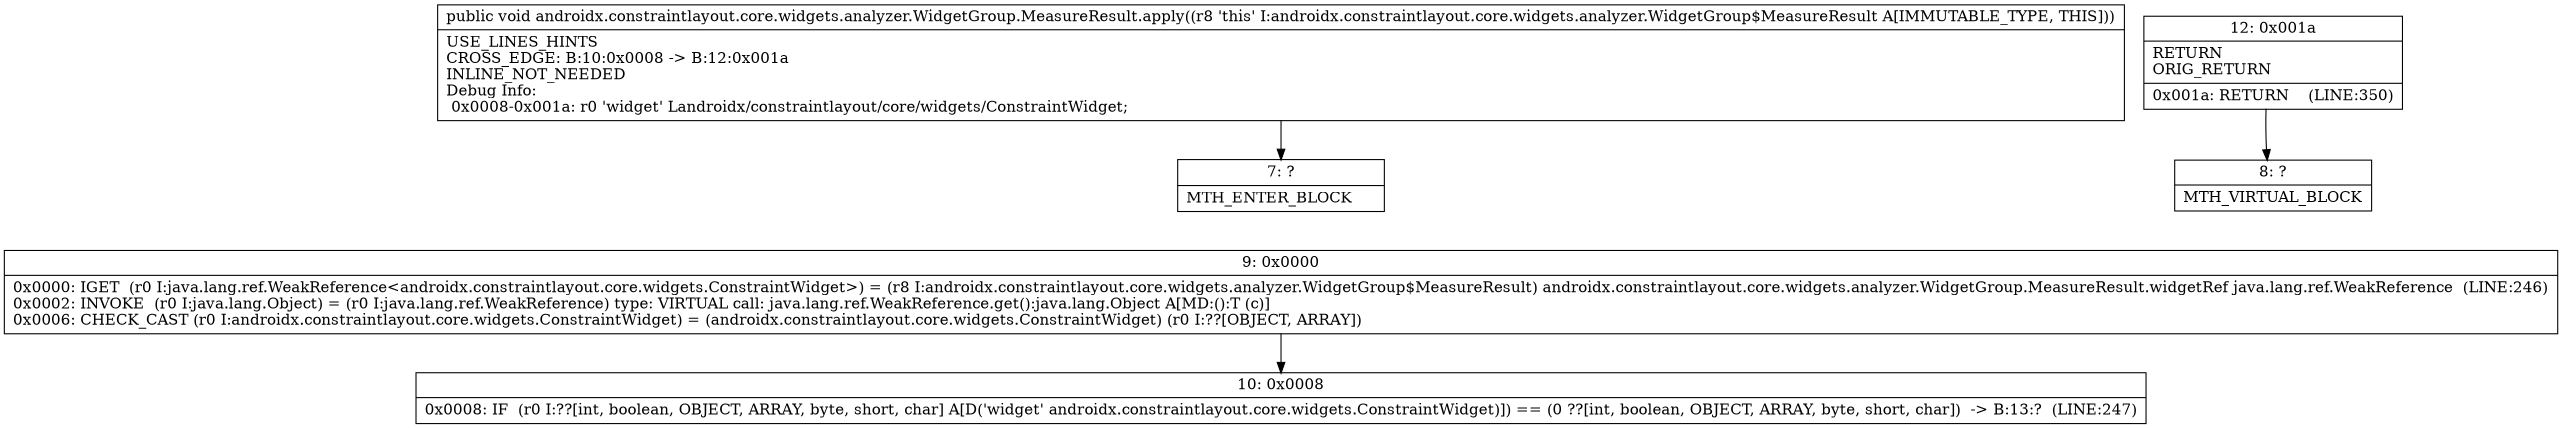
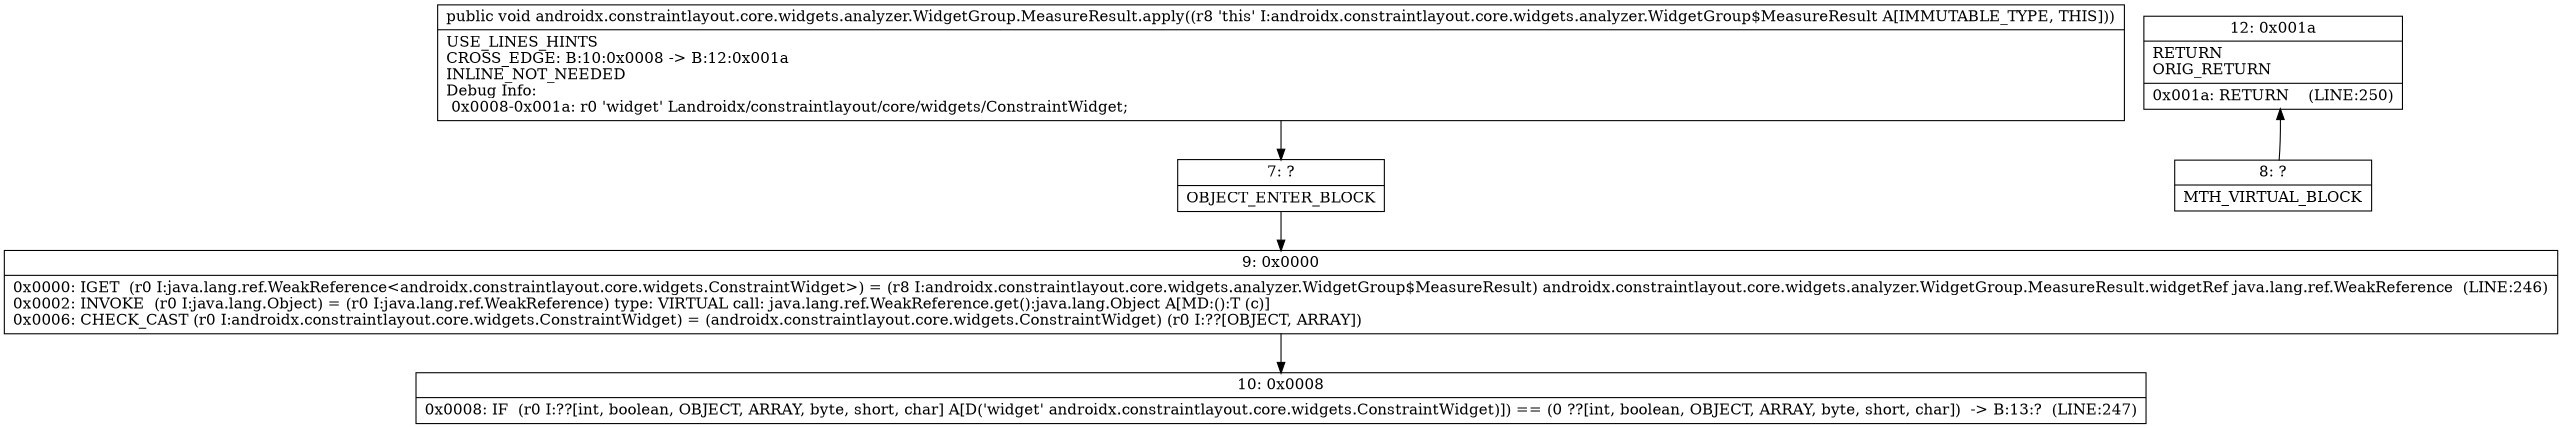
(2273, 96) -> (2273, 96)
(2266, 129) -> (2280, 140)
(1270, 198) -> (1281, 198)
none -> (1281, 226)
